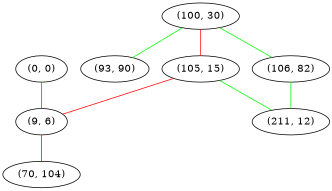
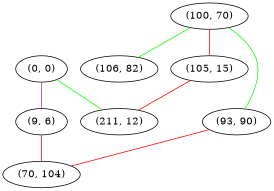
(201, 16) -> (209, 16)
(246, 95) -> (164, 95)
(291, 95) -> (79, 95)
(118, 96) -> none
none -> (140, 148)
